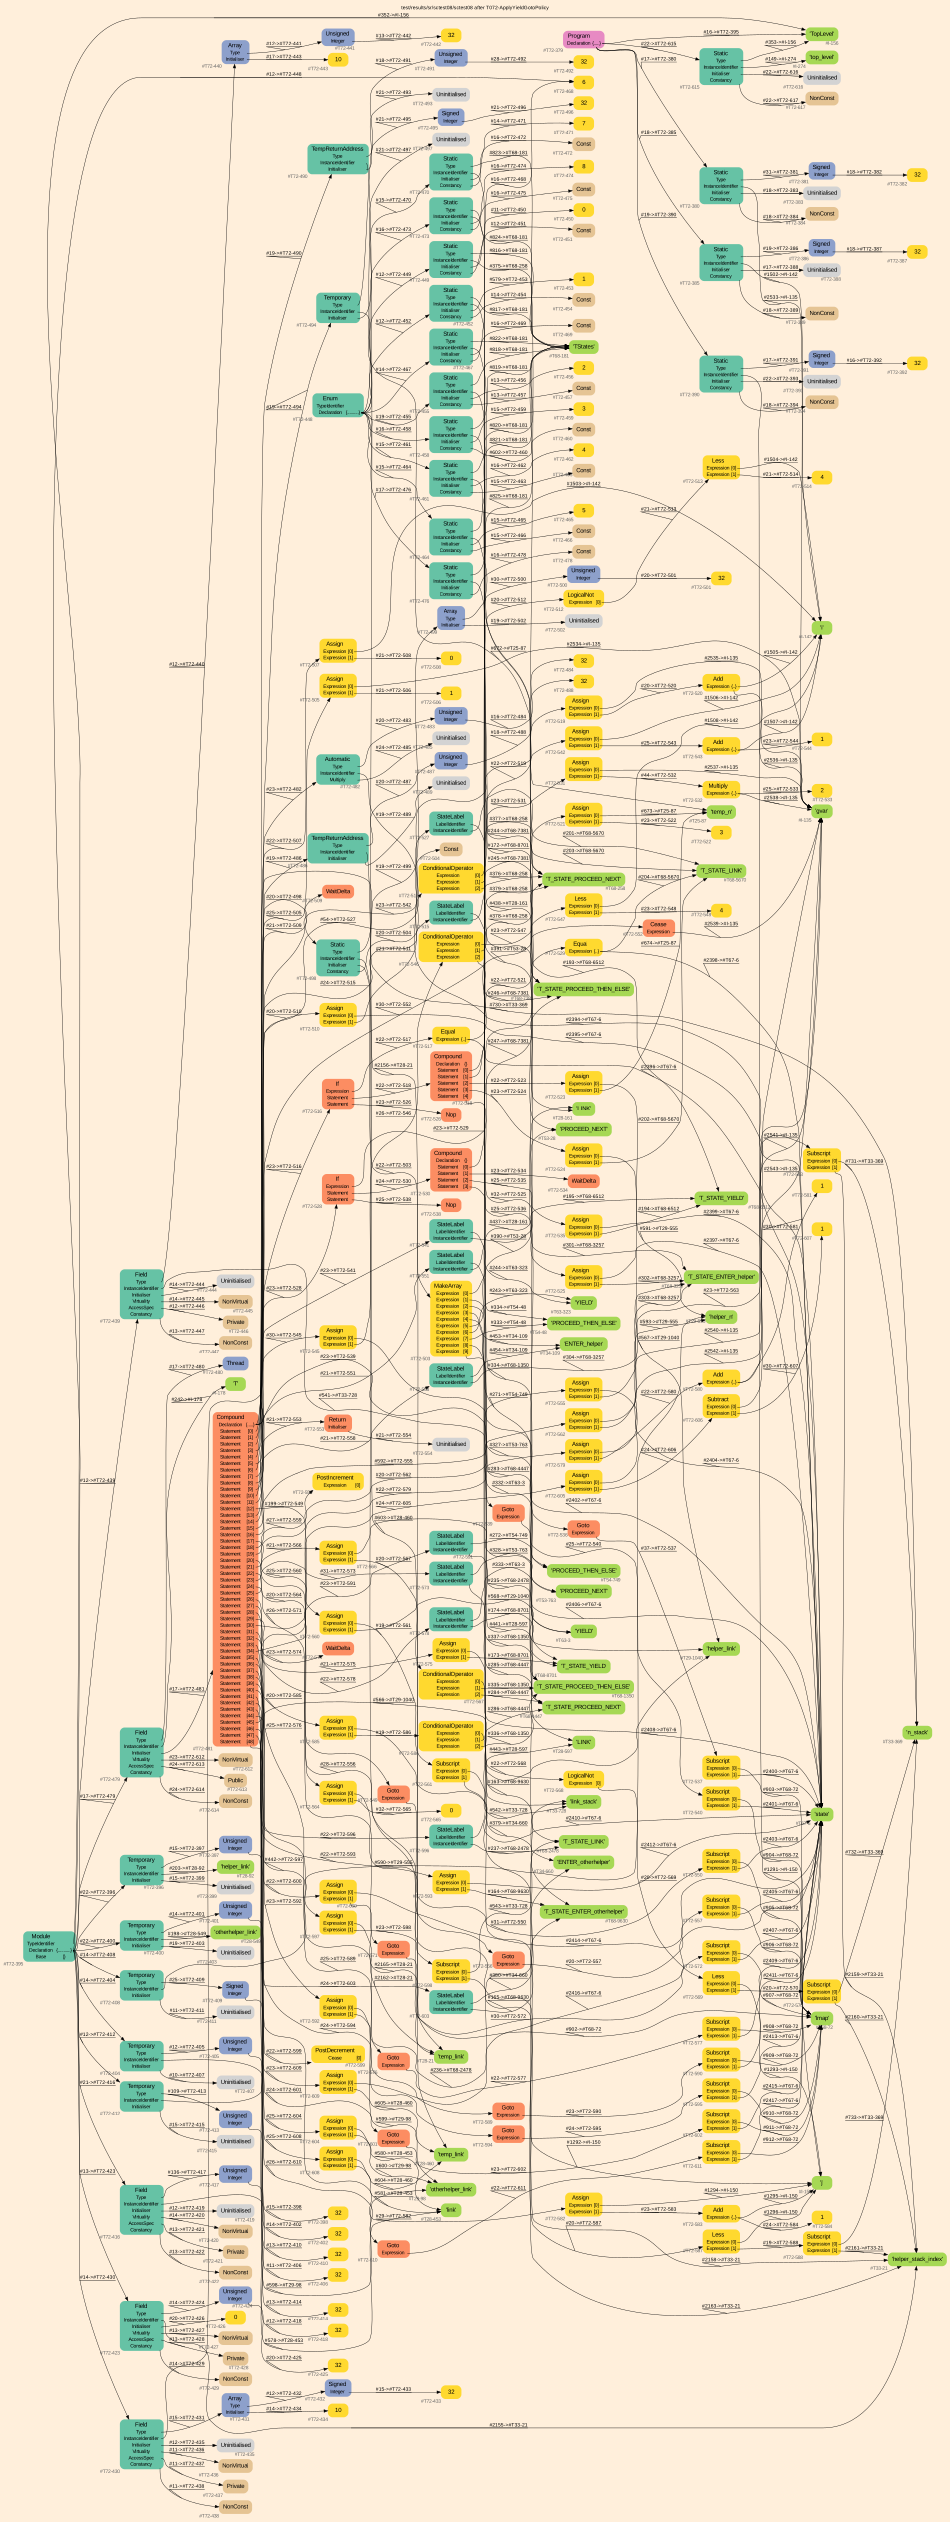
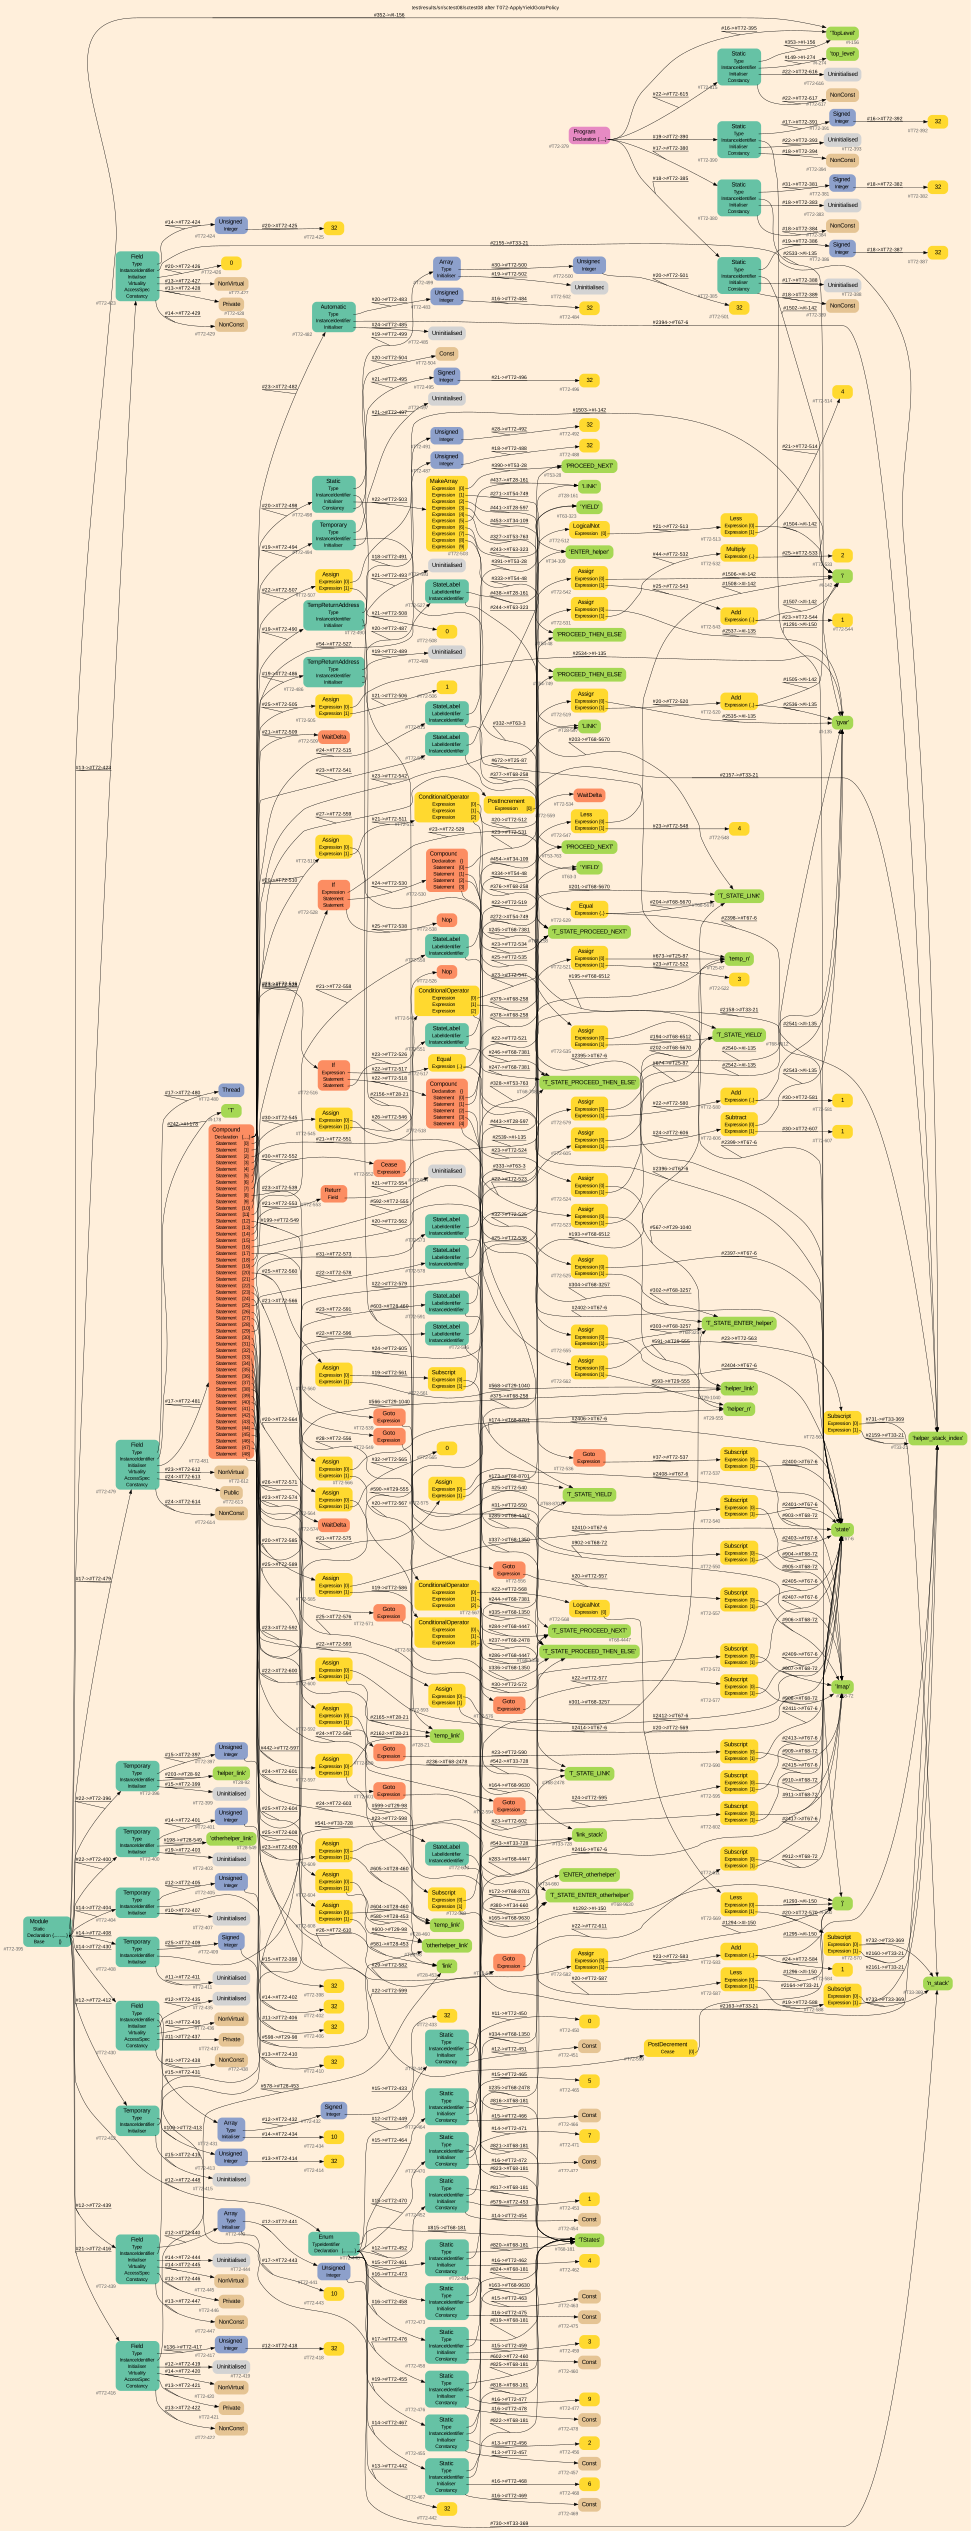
(584, 167) -> none
(338, 780) -> (333, 327)
(56, 790) -> (119, 2143)
(772, 803) -> none
(773, 916) -> (544, 1006)
none -> (897, 929)
(741, 1067) -> (896, 629)
(338, 1427) -> (333, 1198)
(486, 1620) -> none
none -> (899, 1818)
(41, 1944) -> (39, 1929)
none -> (460, 2233)
none -> (589, 2399)
